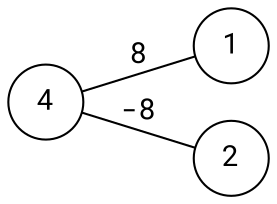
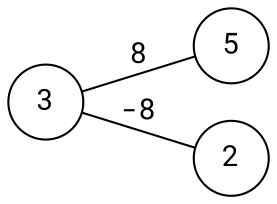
(231, 46) -> (231, 46)
(46, 102) -> (46, 102)
